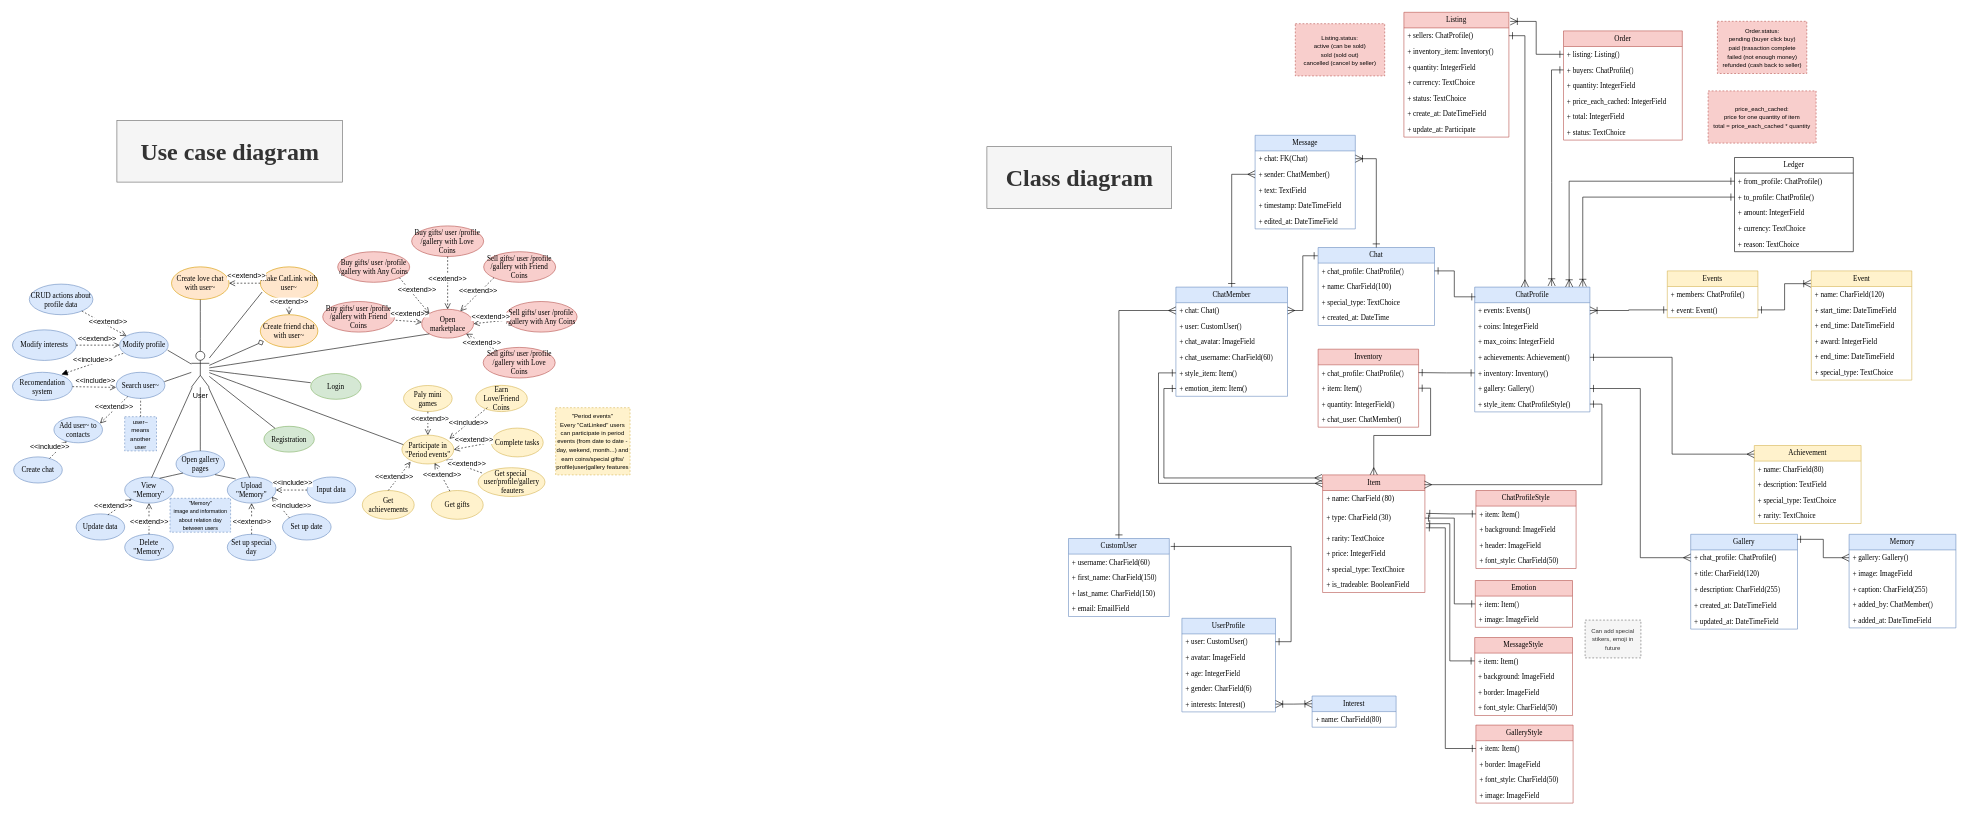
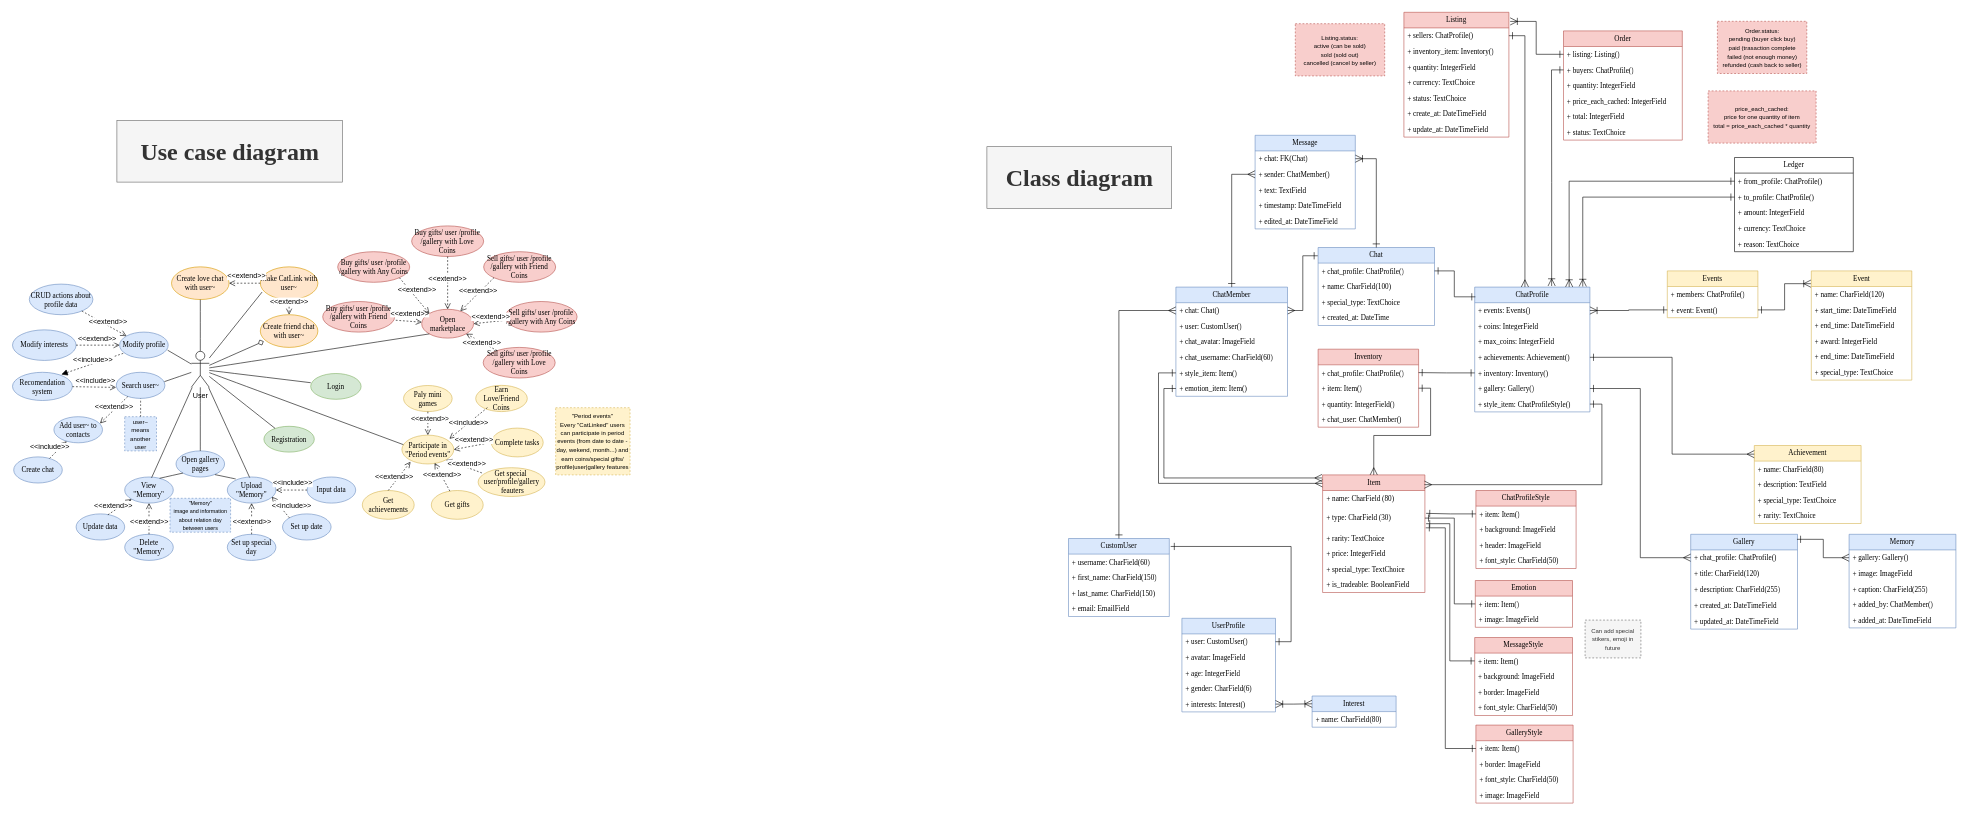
(1451, 130) -> (1454, 130)
